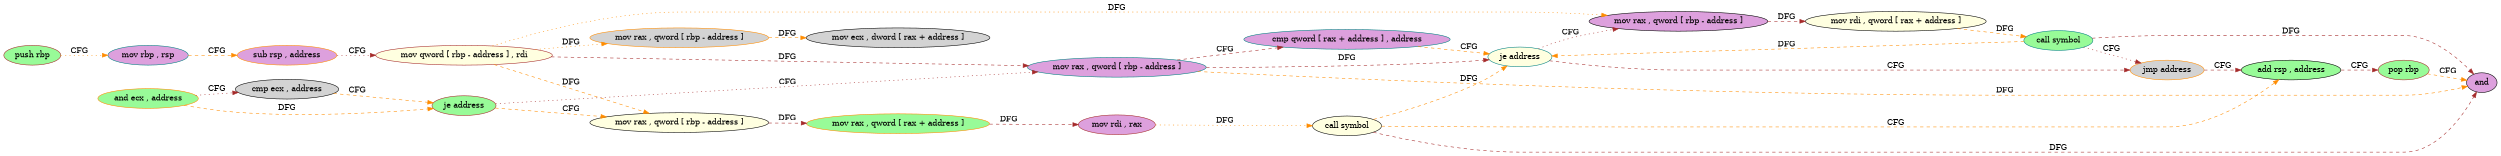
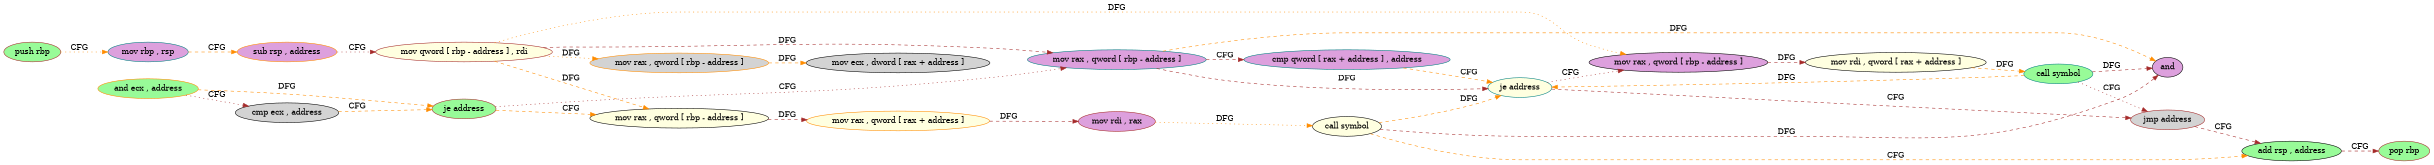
(2167, 70) -> (2168, 120)
(2444, 77) -> none
(898, 124) -> (898, 121)
